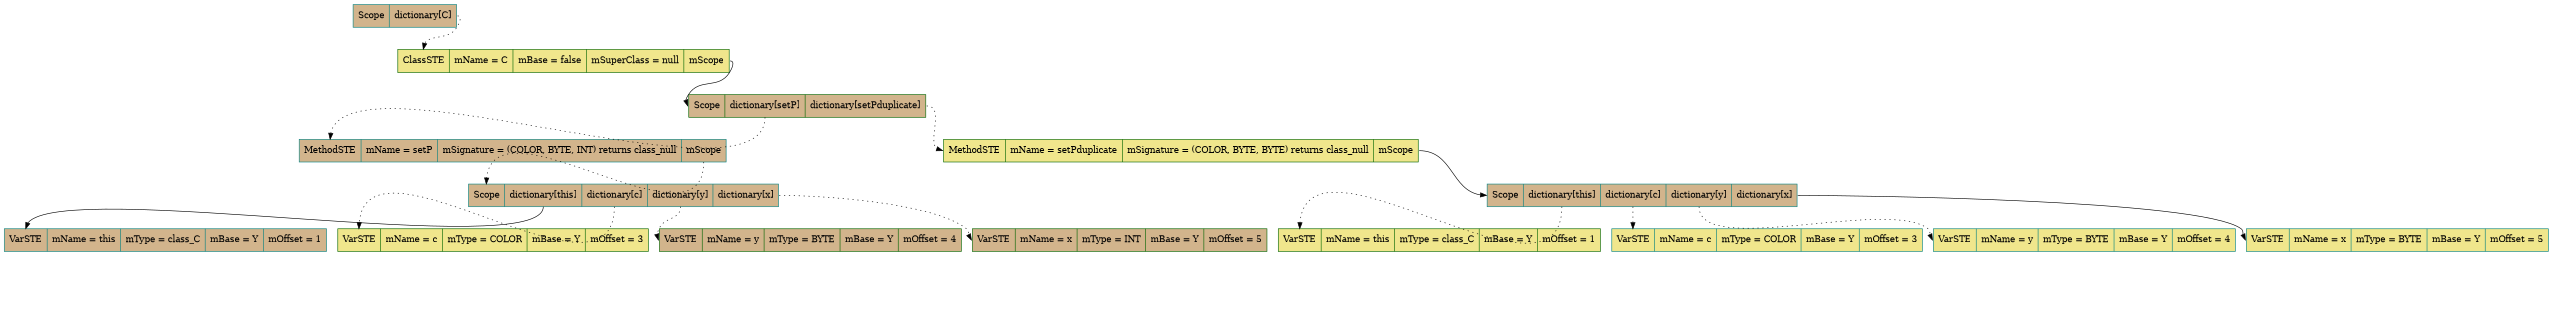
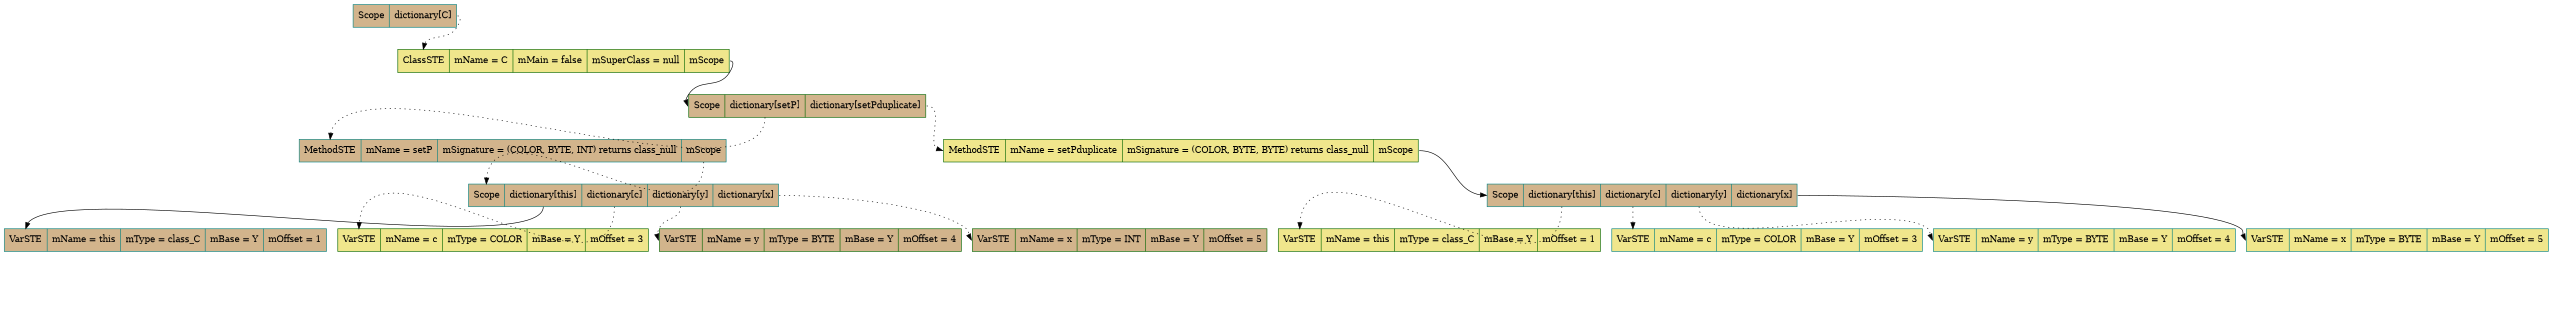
(550, 61) -> (550, 61)
